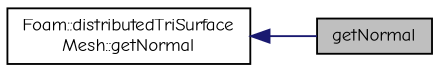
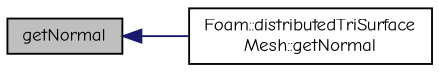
(293, 36) -> (165, 36)
